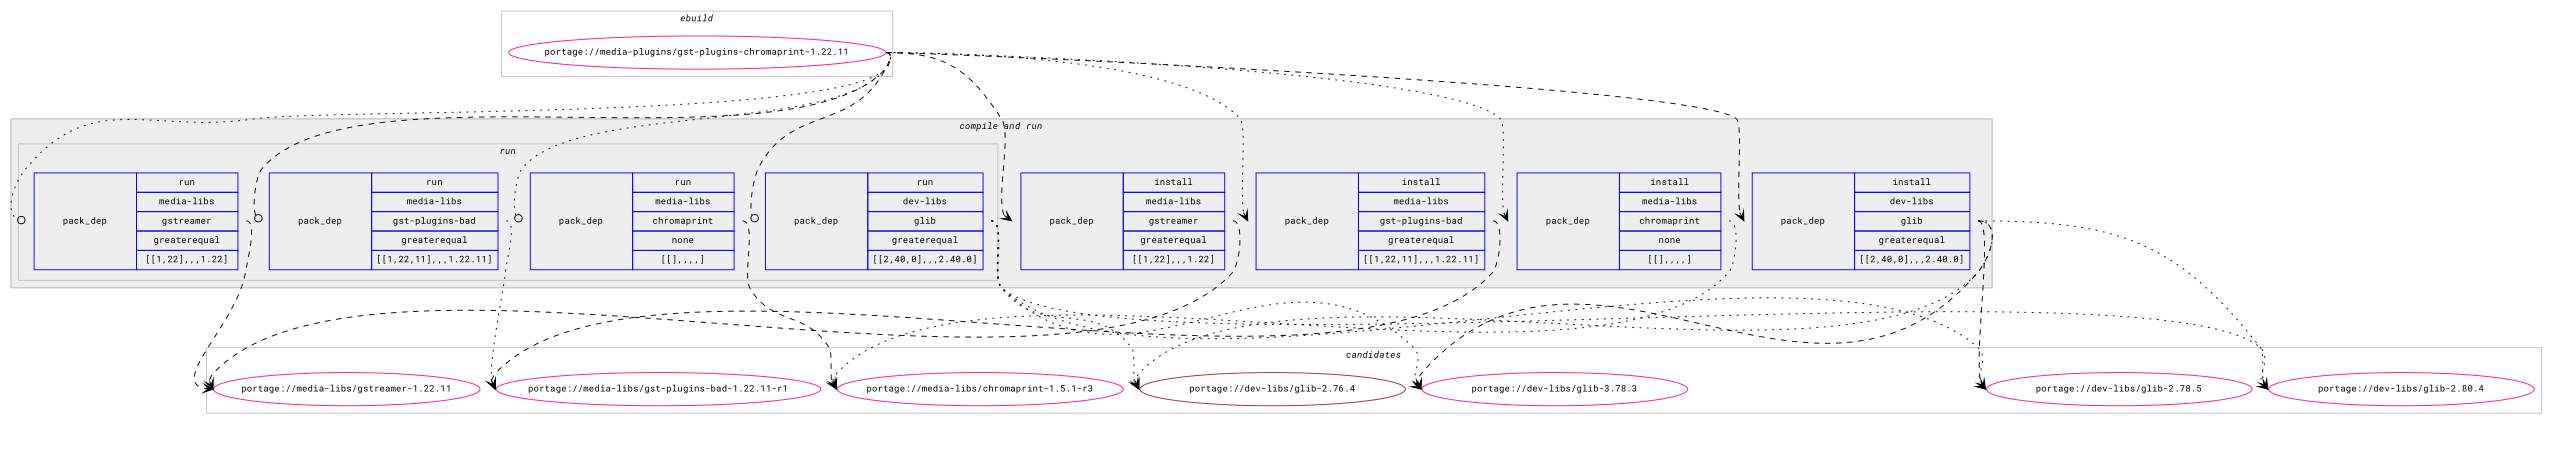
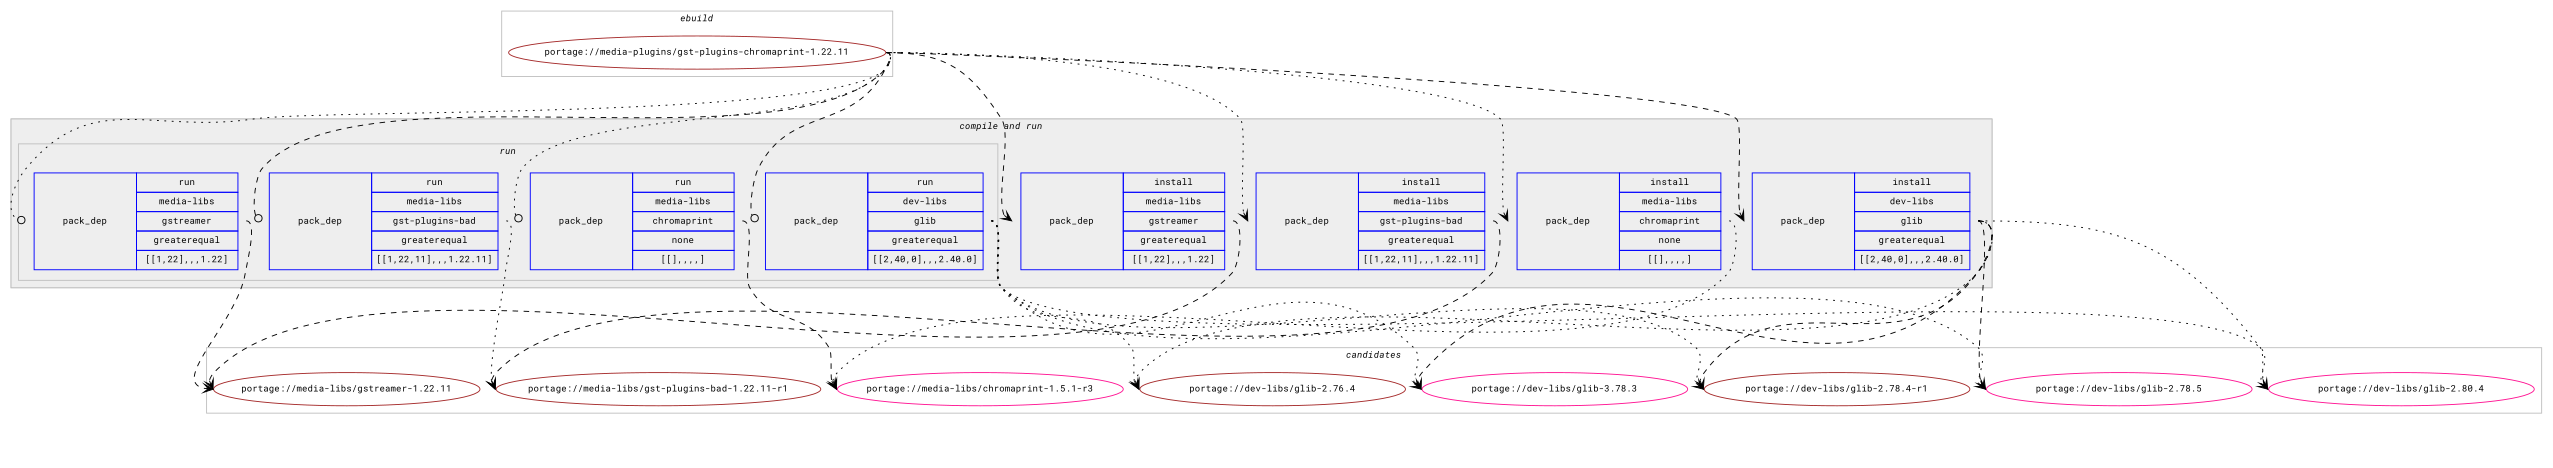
(697, 53) -> (697, 53)
(347, 389) -> (347, 389)
(658, 389) -> (658, 389)
none -> (1837, 389)
